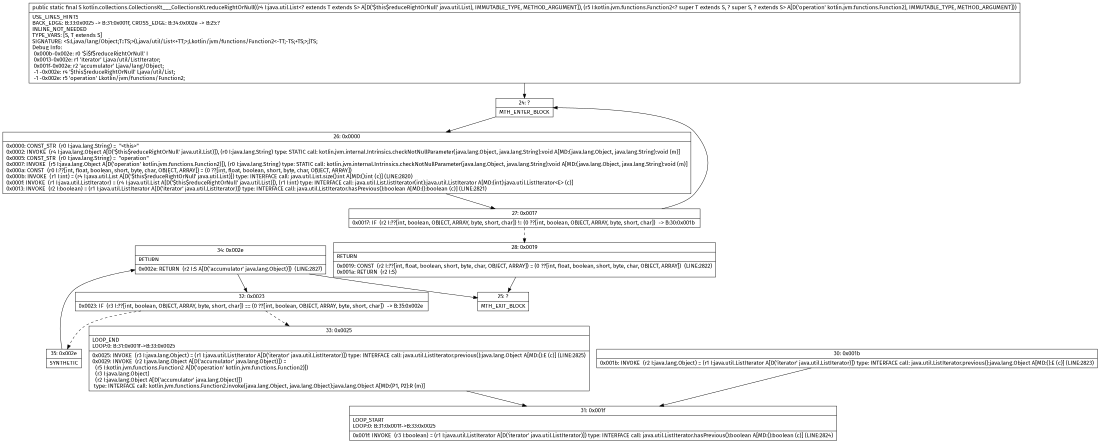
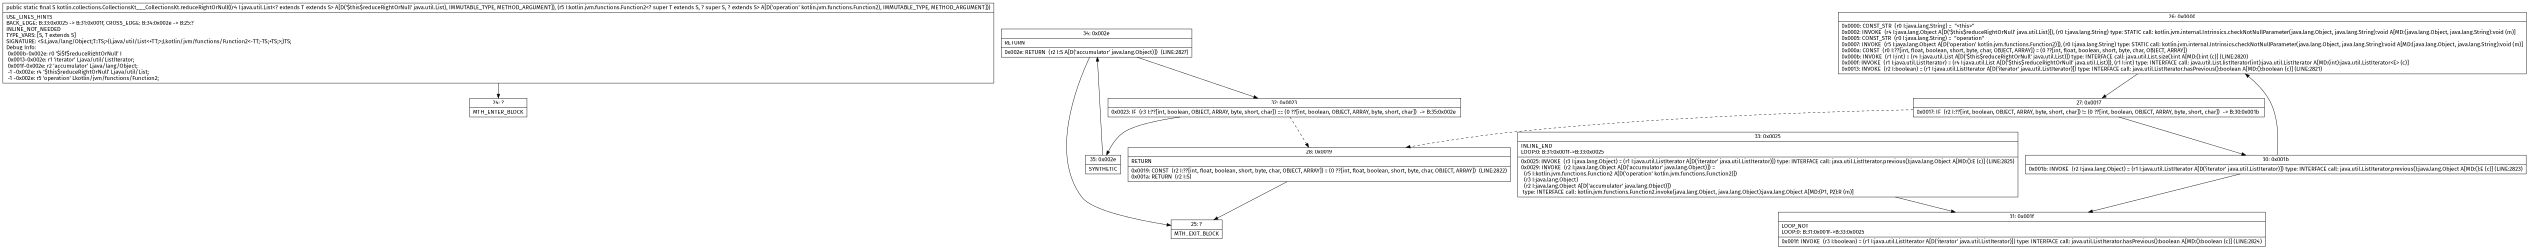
(679, 123) -> (2180, 135)
(473, 124) -> (2274, 112)
(276, 317) -> (1298, 130)
(100, 319) -> (1139, 126)
(106, 340) -> (1537, 146)
(369, 420) -> (1795, 226)
